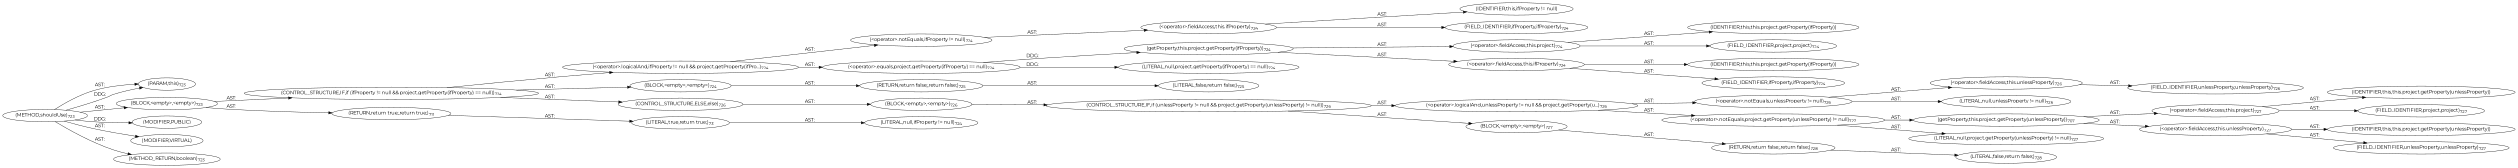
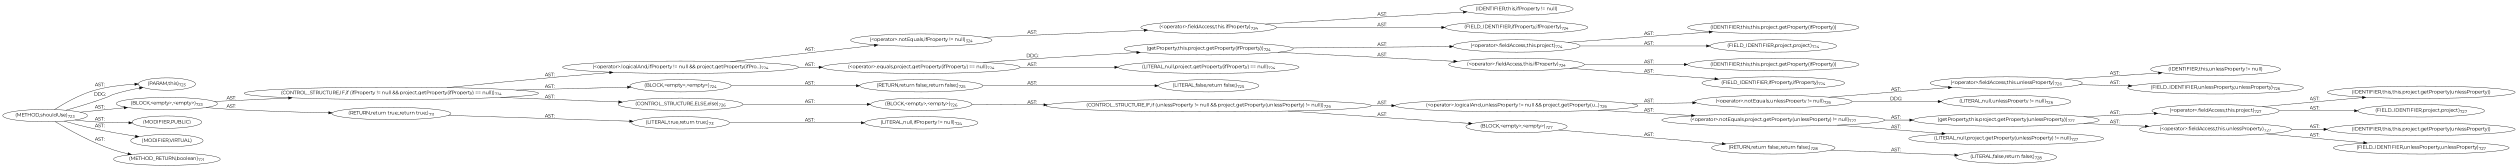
(969, 40) -> (969, 40)
(1033, 65) -> (1033, 65)
none -> (2216, 69)
(1897, 99) -> (1897, 99)
(101, 119) -> (101, 119)
(2071, 120) -> (2071, 120)
(202, 159) -> (202, 159)
